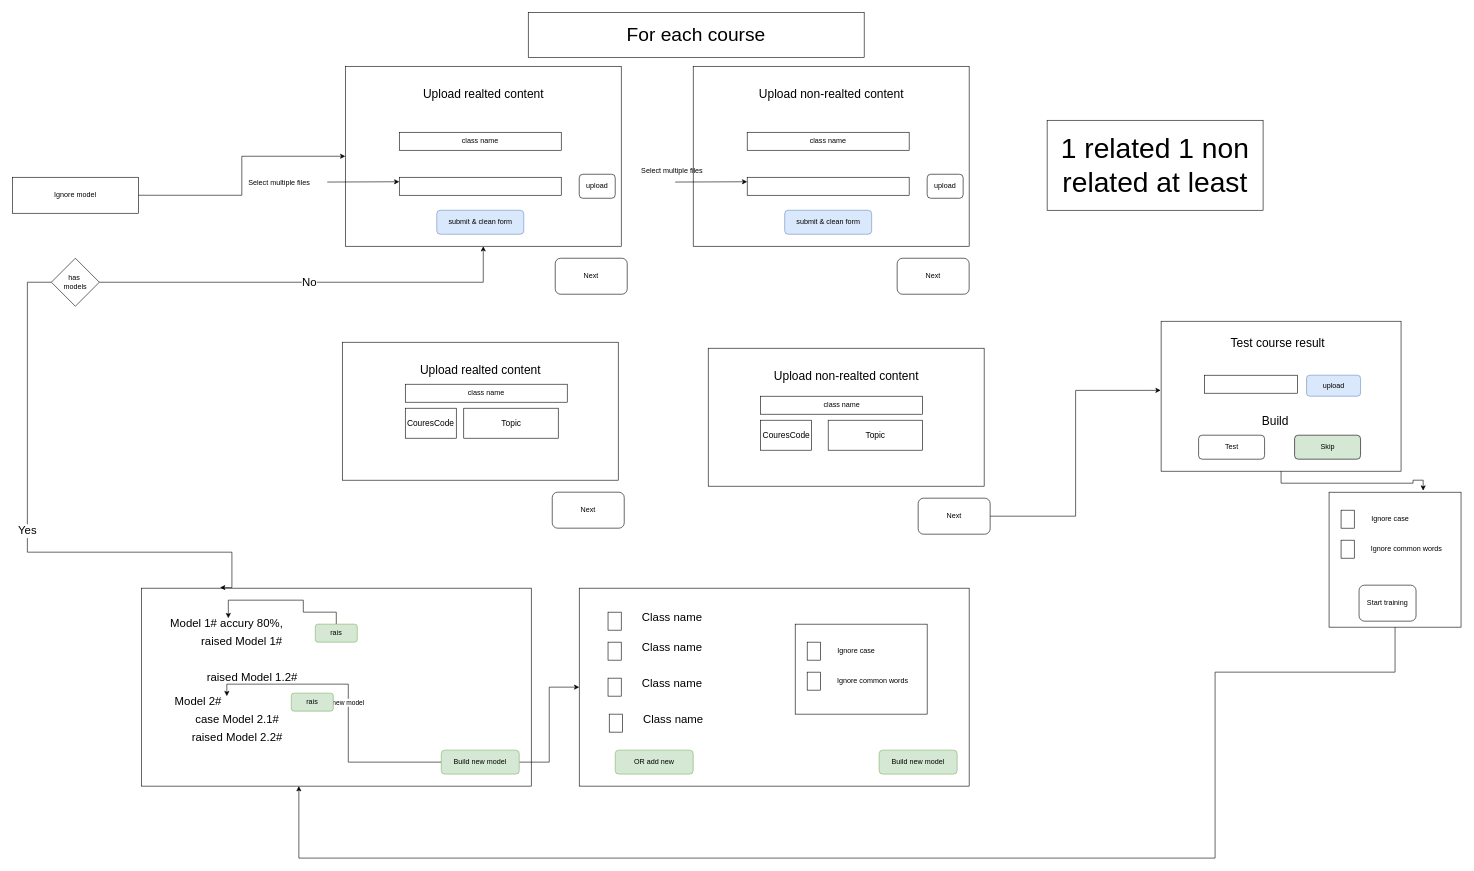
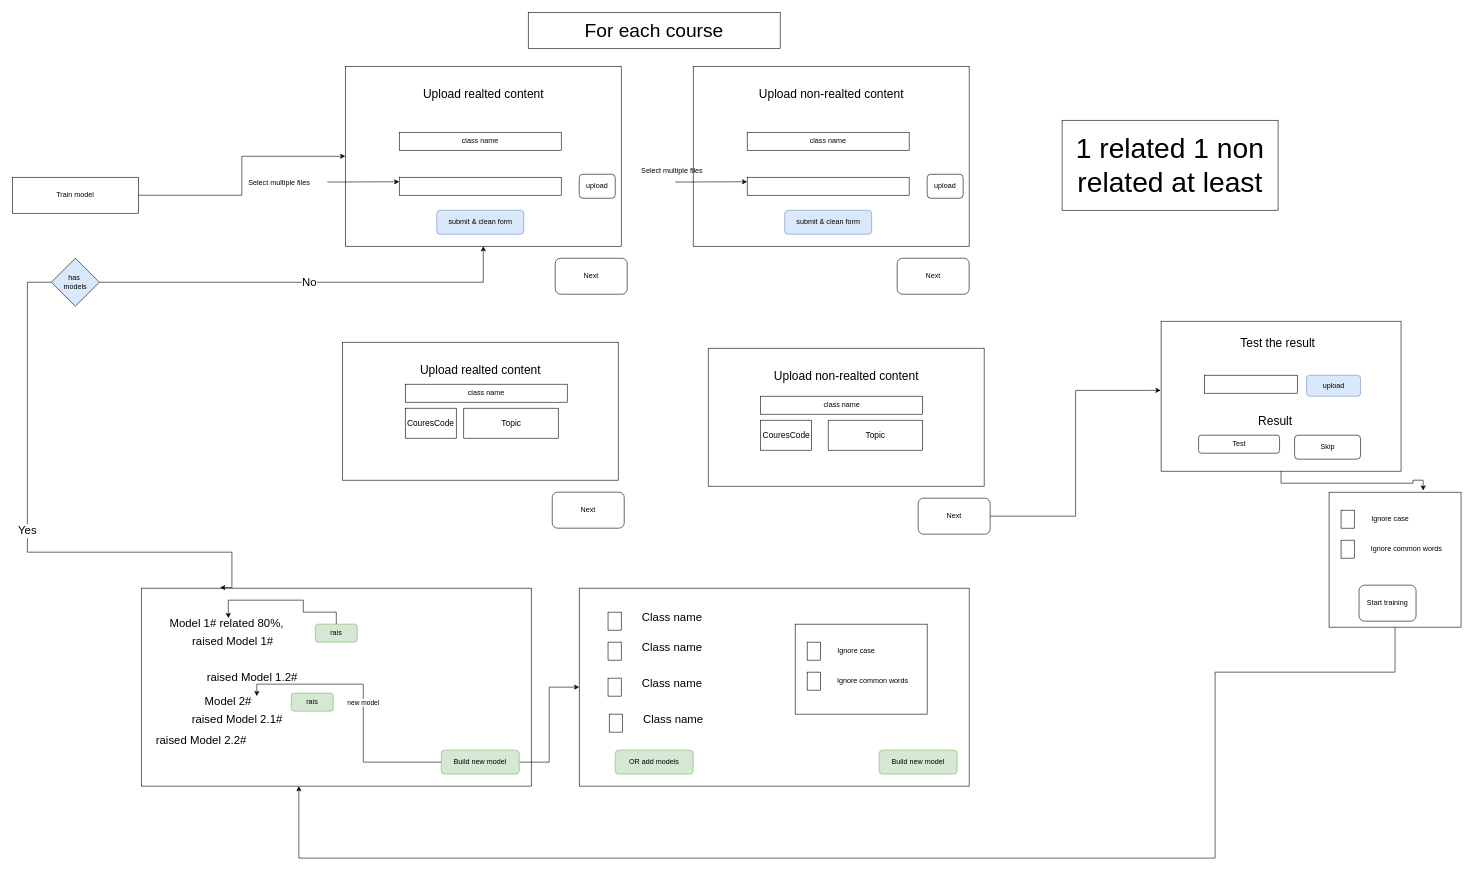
(696, 35) -> (654, 30)
(1155, 165) -> (1170, 165)
(75, 195) -> (75, 195)
(75, 282) -> (75, 282)
(1280, 342) -> (1280, 342)
(1276, 420) -> (1276, 420)
(1232, 447) -> (1239, 444)
(1328, 447) -> (1328, 447)
(228, 624) -> (228, 624)
(240, 642) -> (231, 642)
(198, 702) -> (228, 702)
(237, 720) -> (237, 720)
(237, 738) -> (201, 741)
(654, 762) -> (654, 762)
